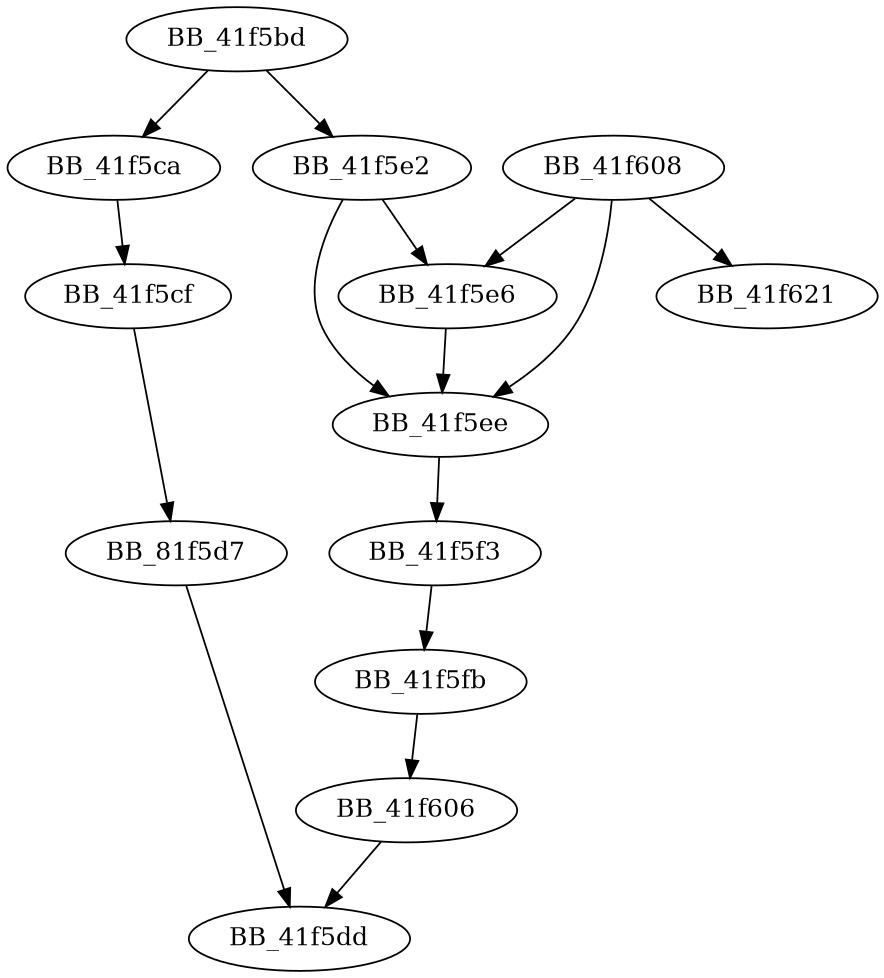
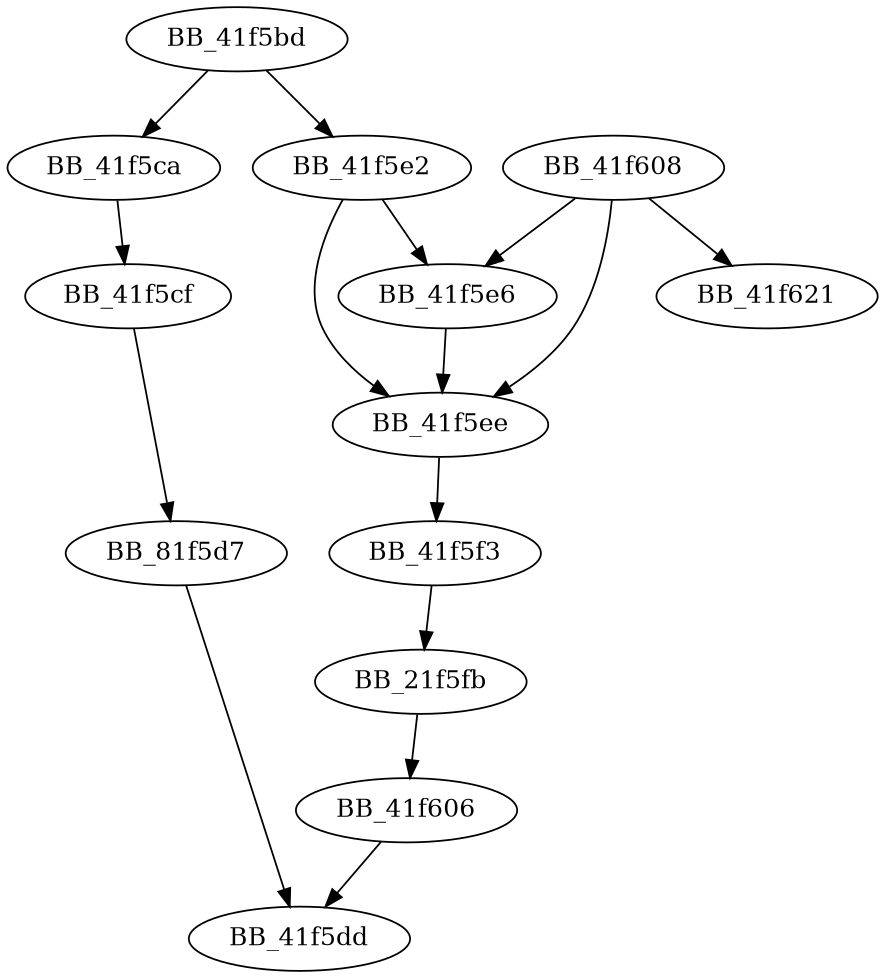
(421, 682) -> (421, 682)
